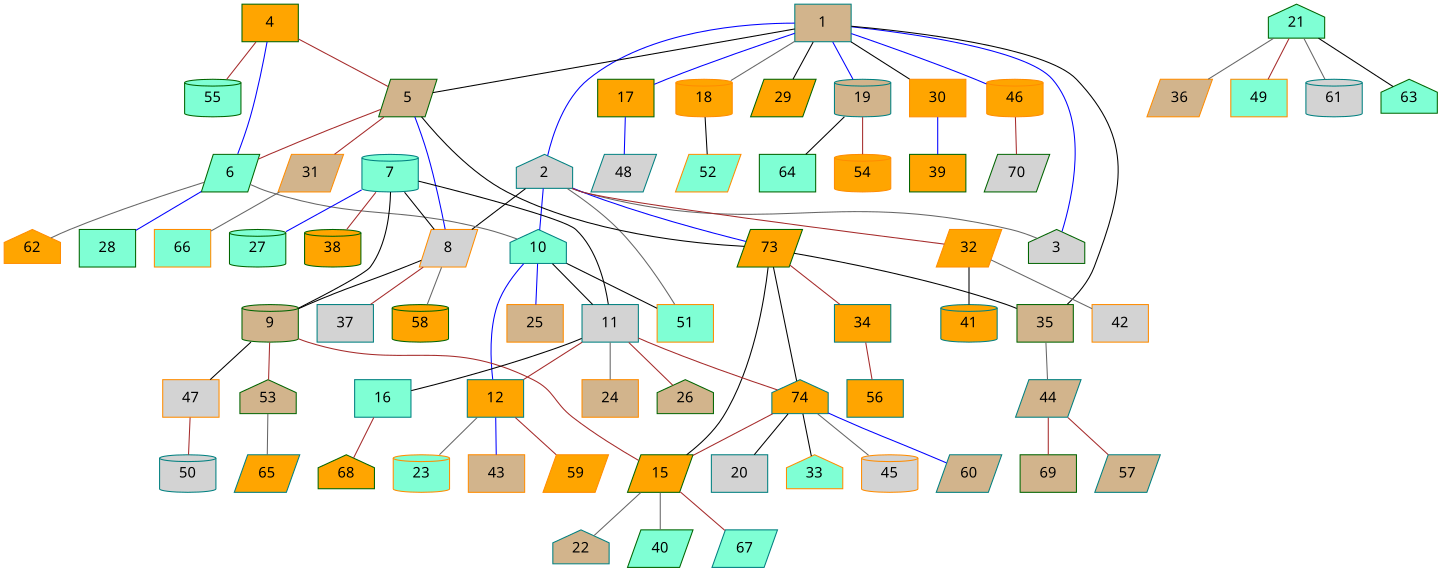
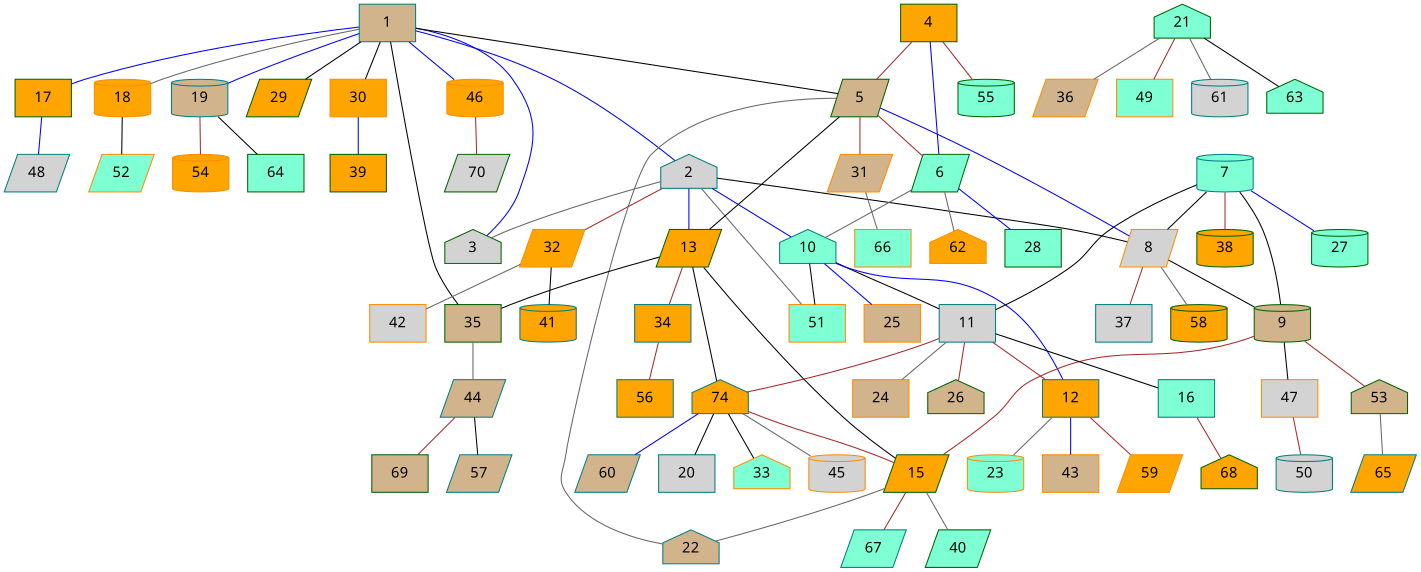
(770, 248) -> (689, 248)
none -> (607, 280)
(1088, 436) -> (476, 436)
